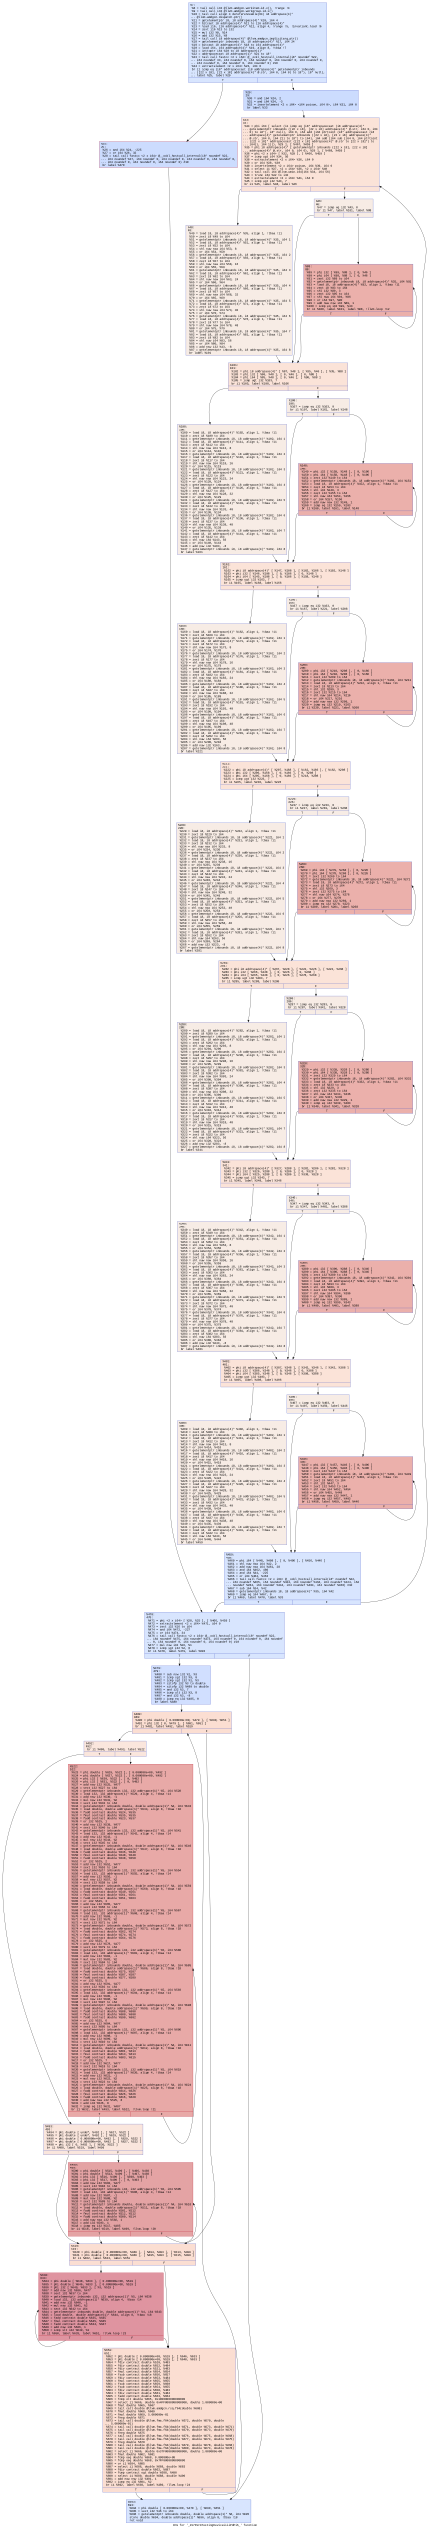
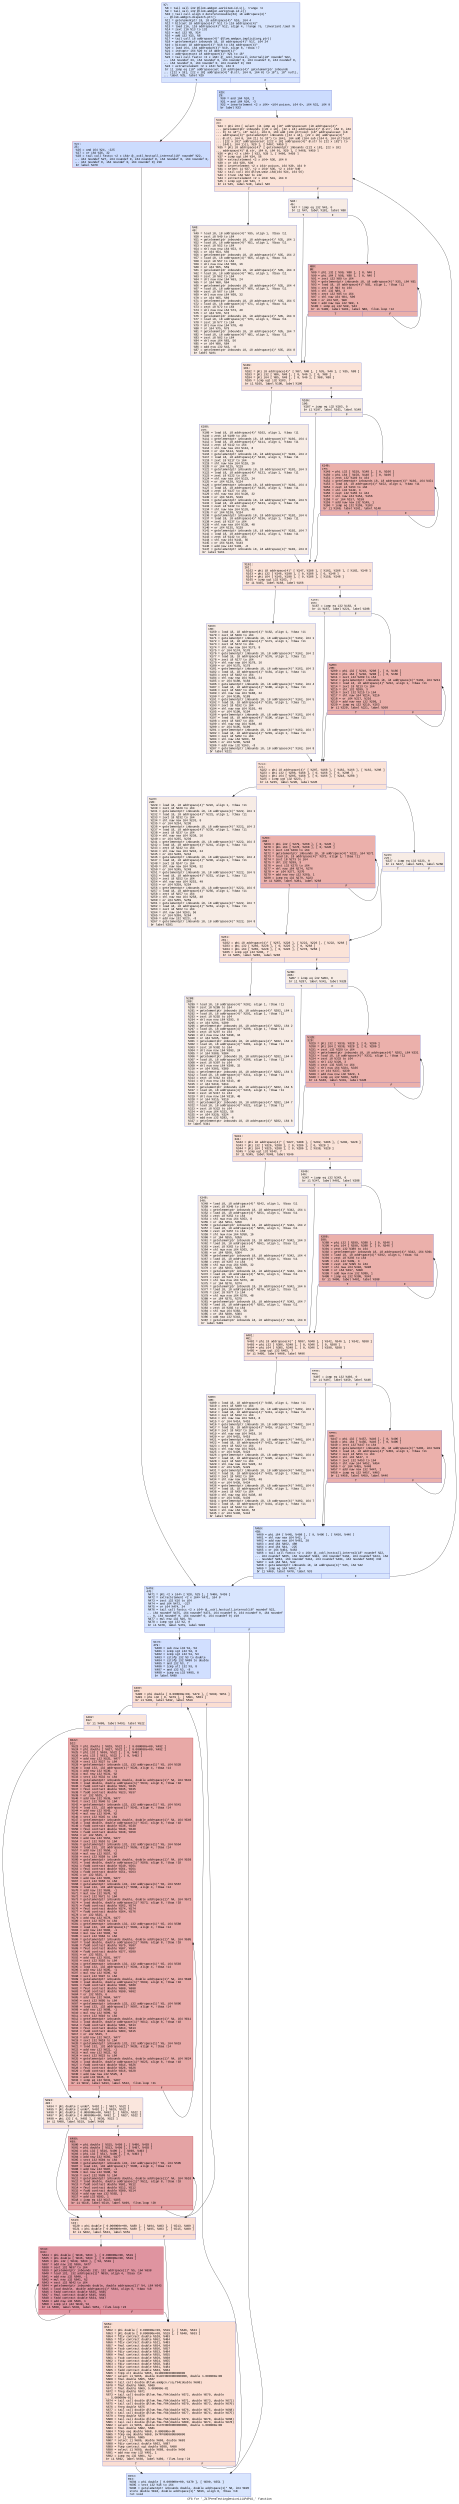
(365, 832) -> none
